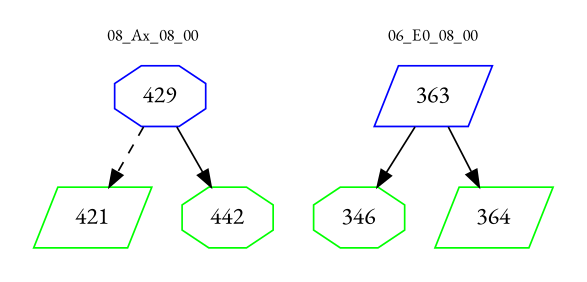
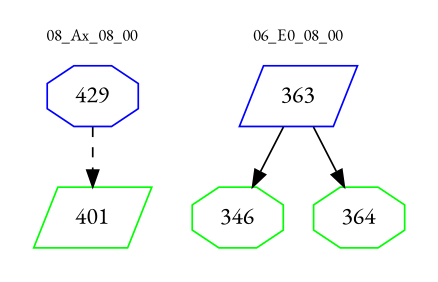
(93, 218) -> (93, 218)
(228, 218) -> none
(494, 218) -> (359, 218)
